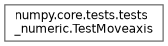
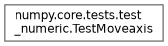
(84, 23) -> (84, 23)
